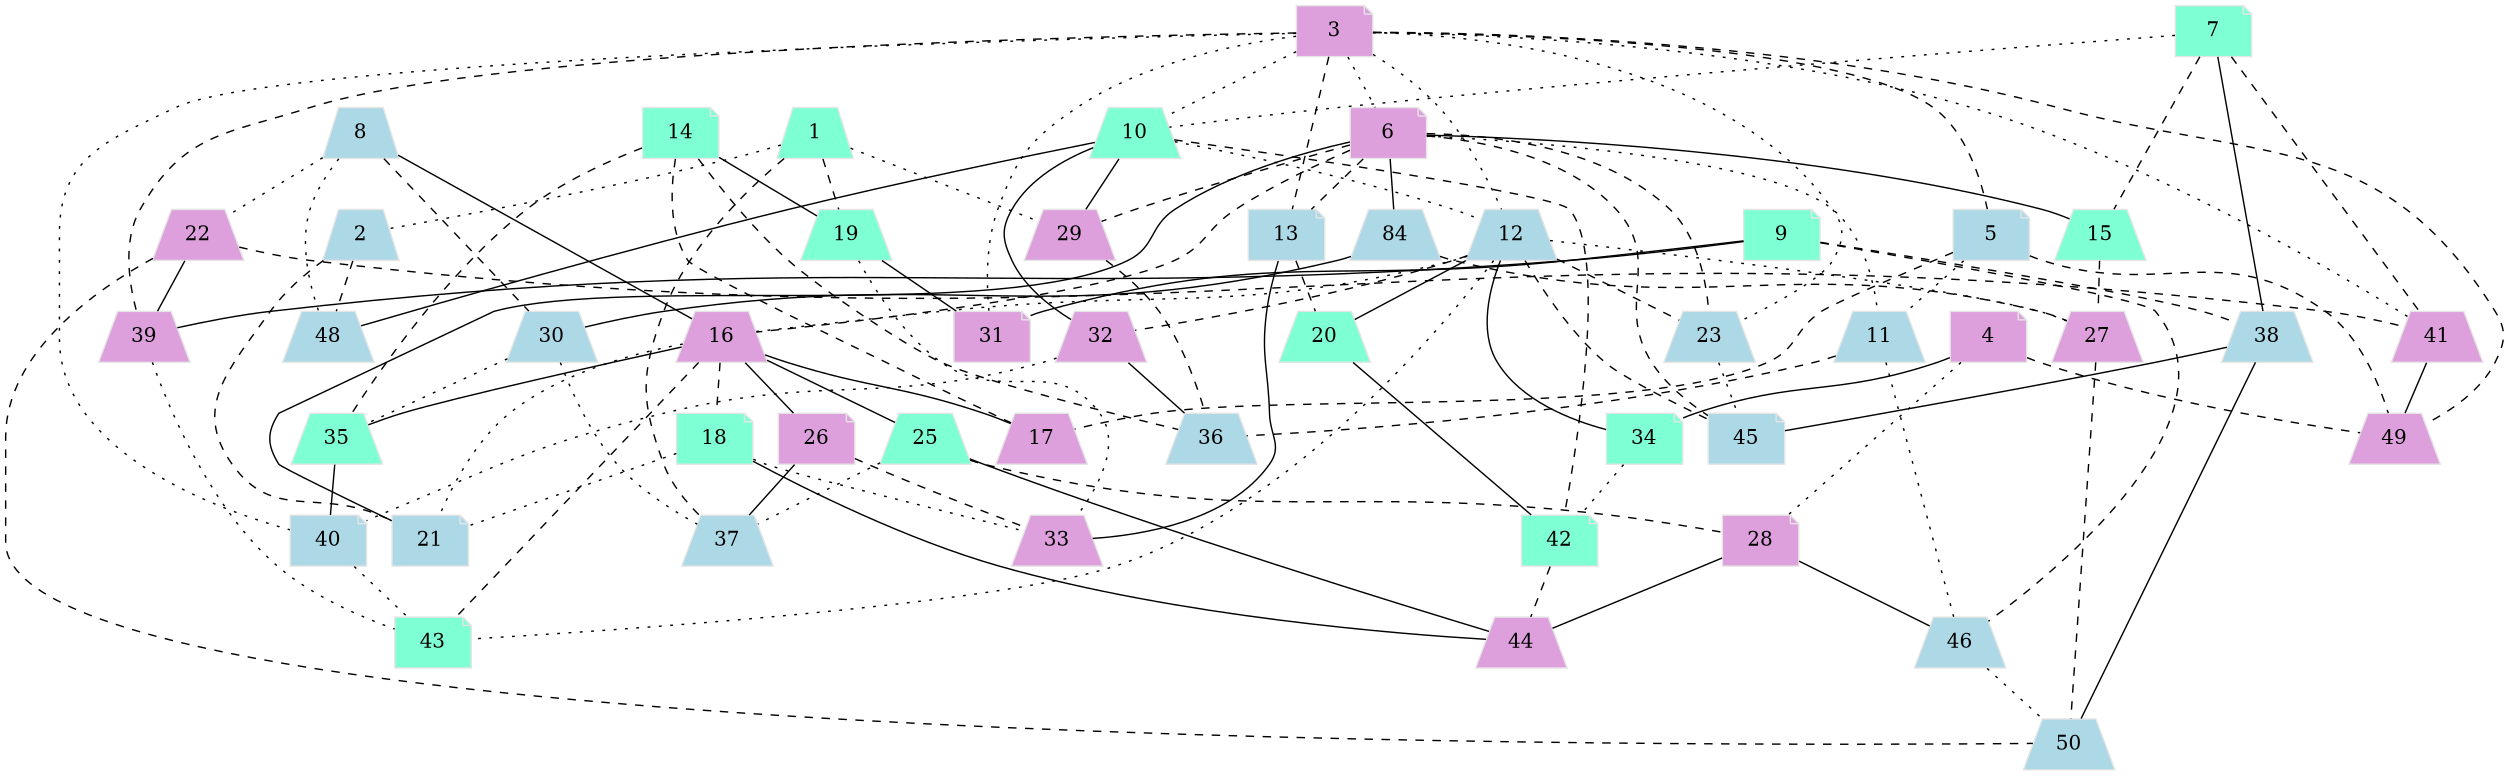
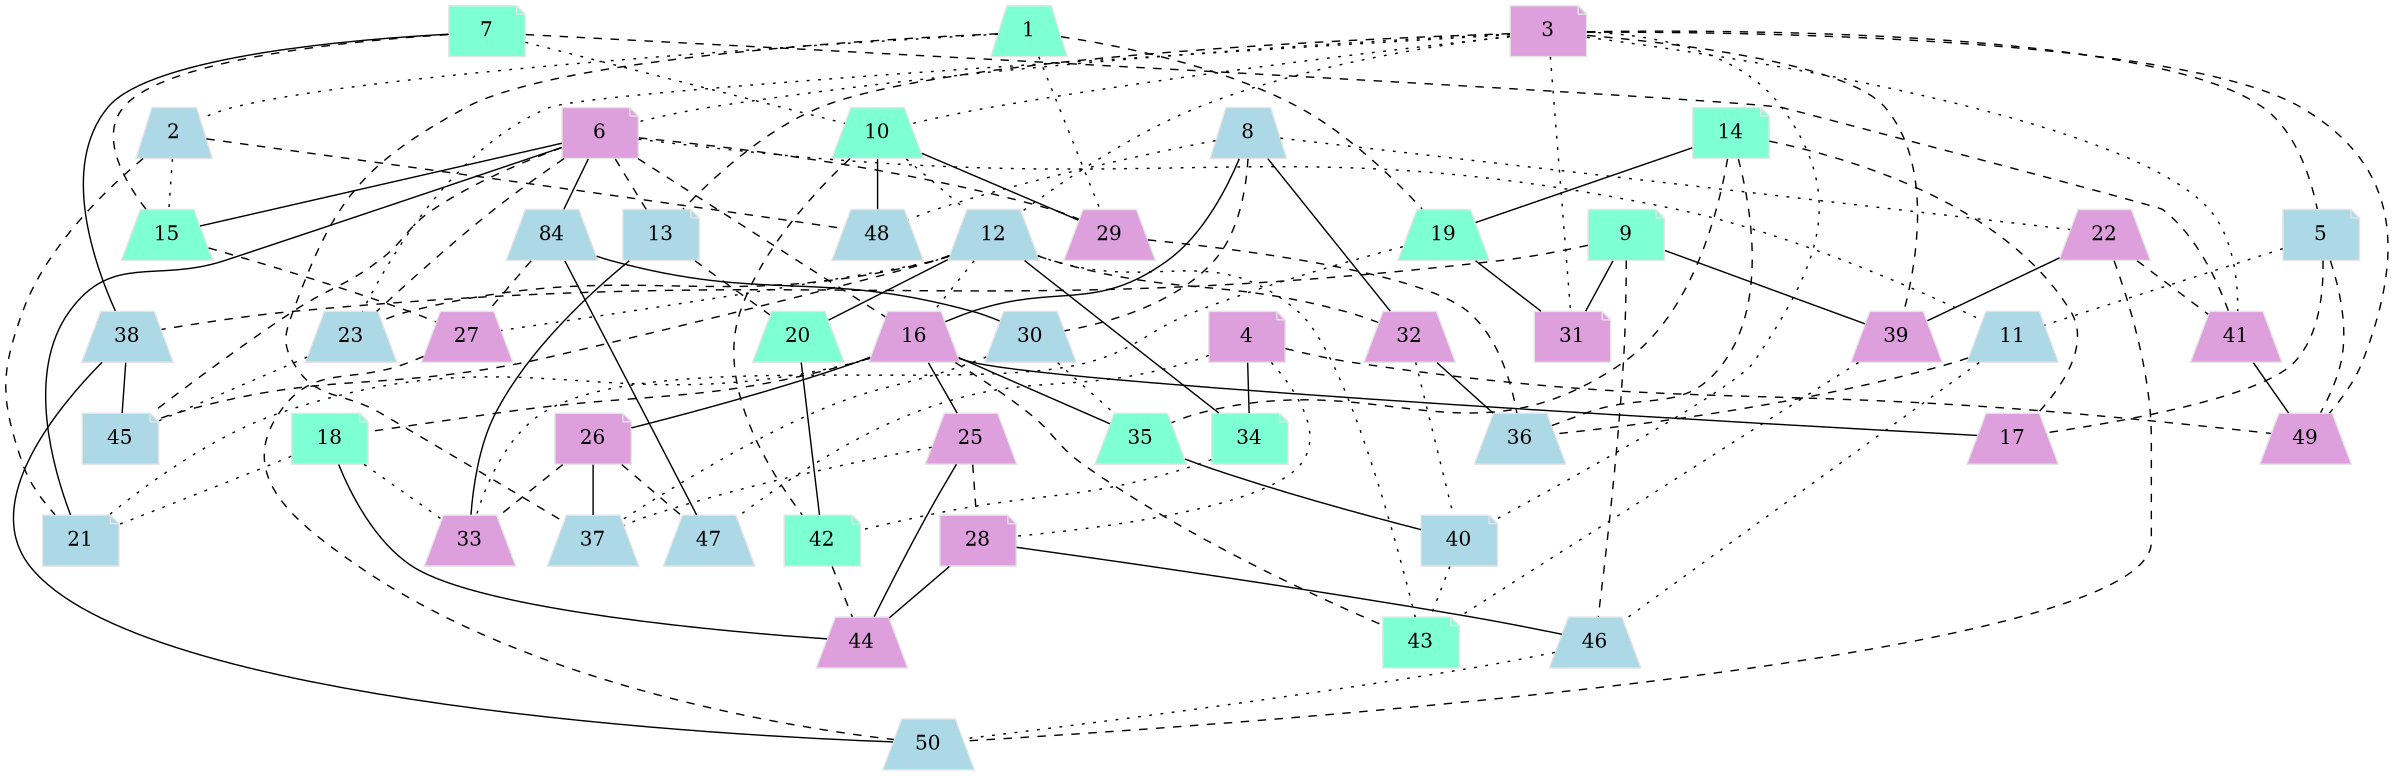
none -> (171, 184)
(1005, 225) -> (1329, 235)
(926, 439) -> (971, 439)
none -> (709, 541)
